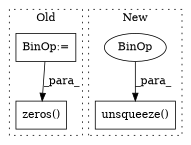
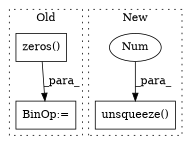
(135, 47) -> (135, 47)
(44, 77) -> (43, 77)
